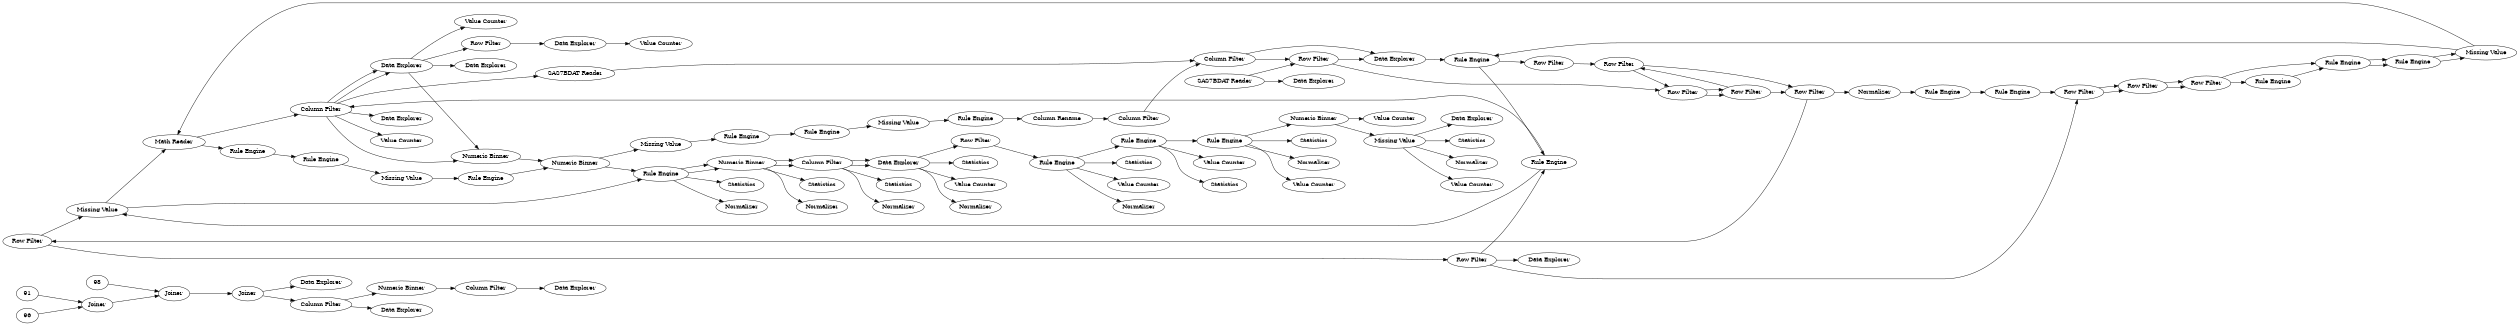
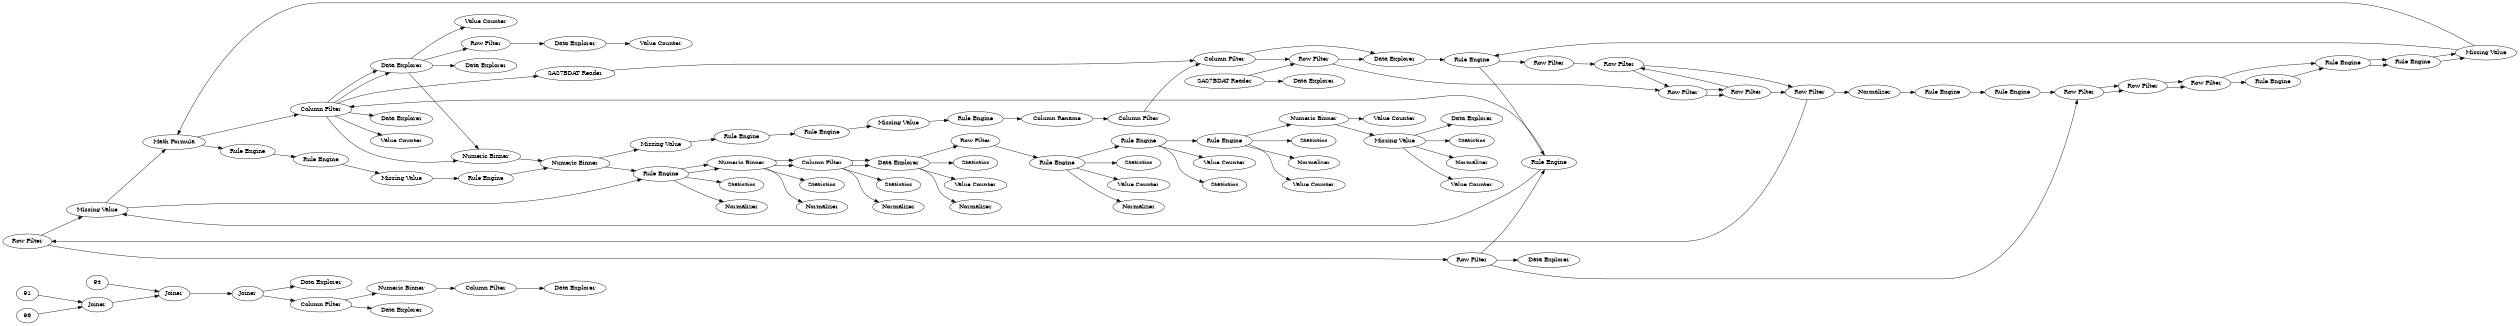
(174, 142) -> (174, 142)
(97, 283) -> (97, 283)
